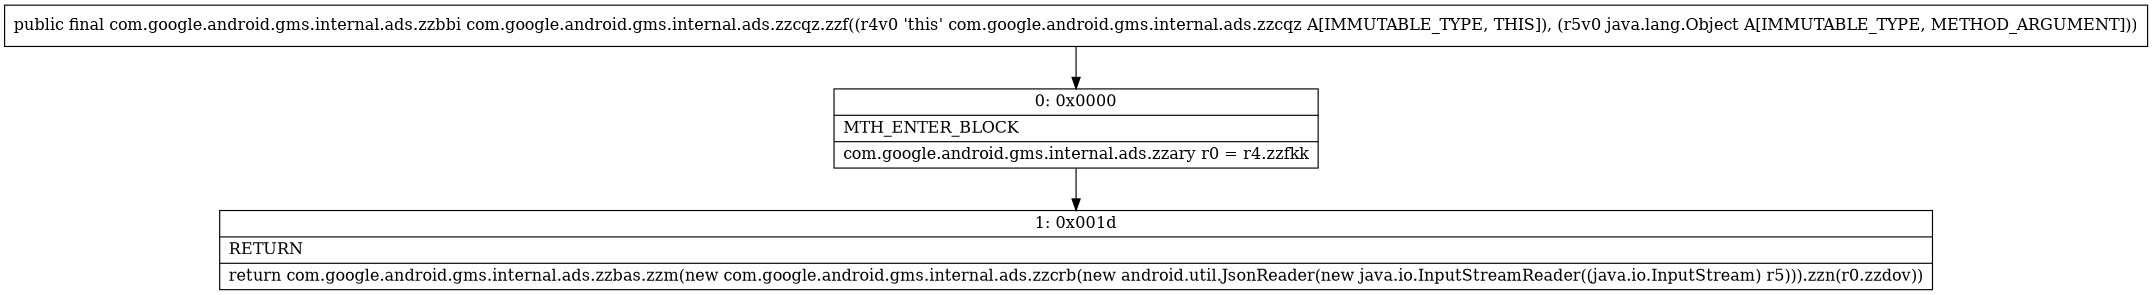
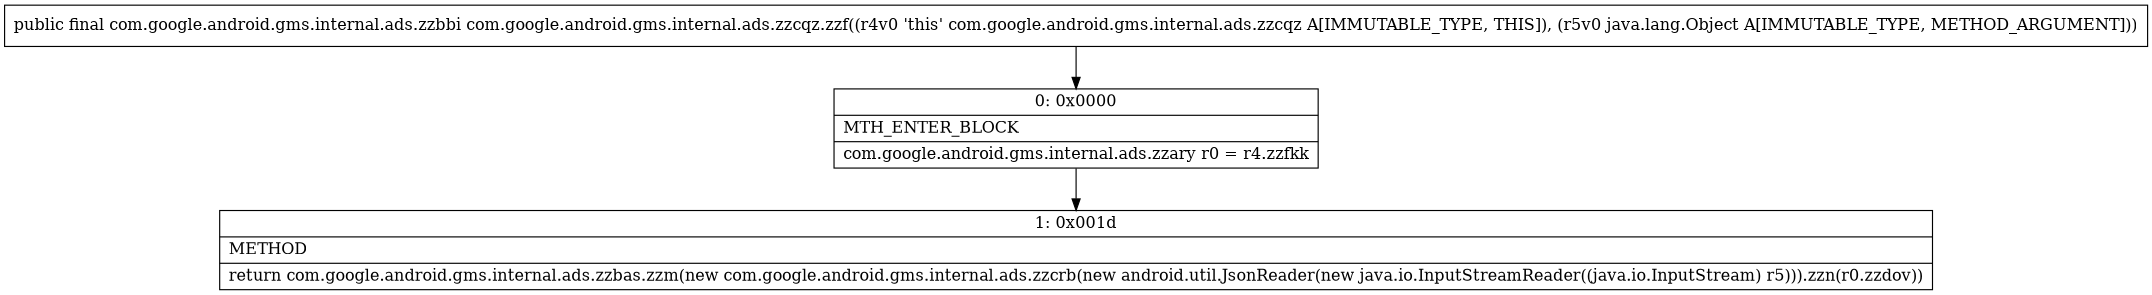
(266, 250) -> (268, 250)
